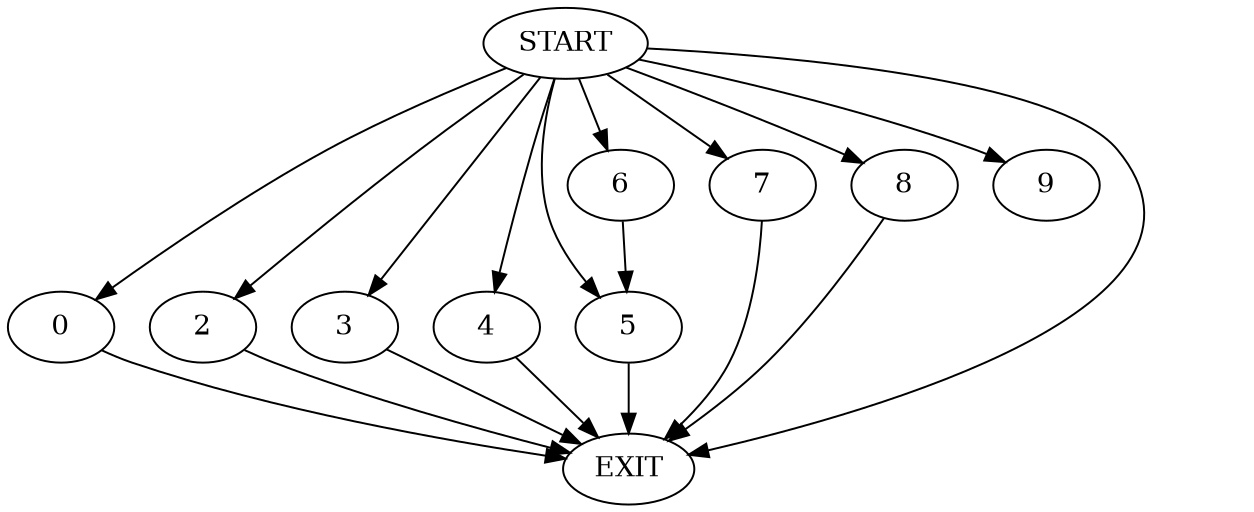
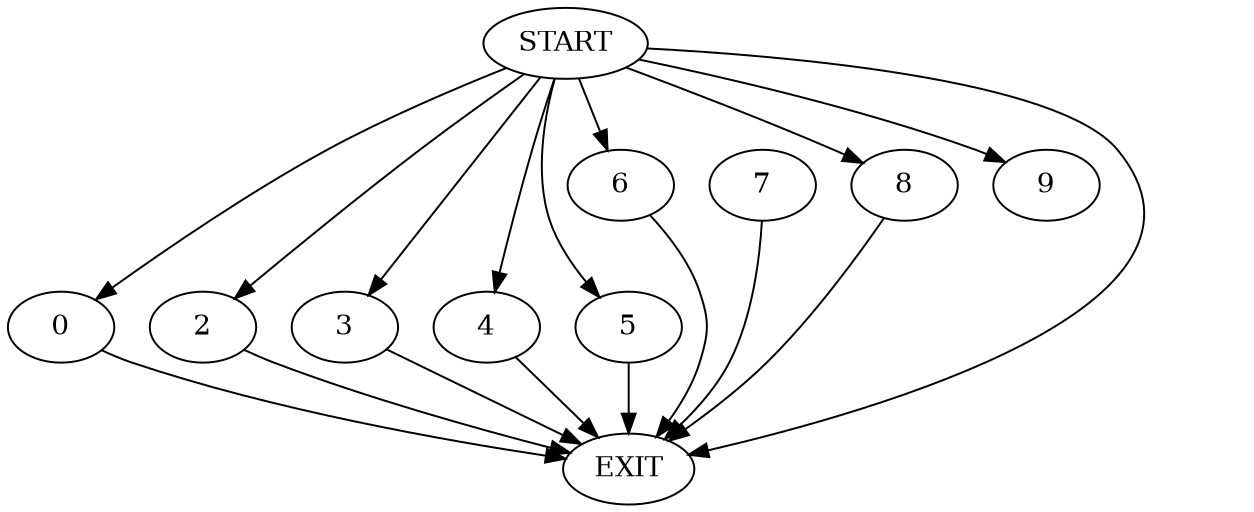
(659, 111) -> none
(624, 247) -> (706, 314)
